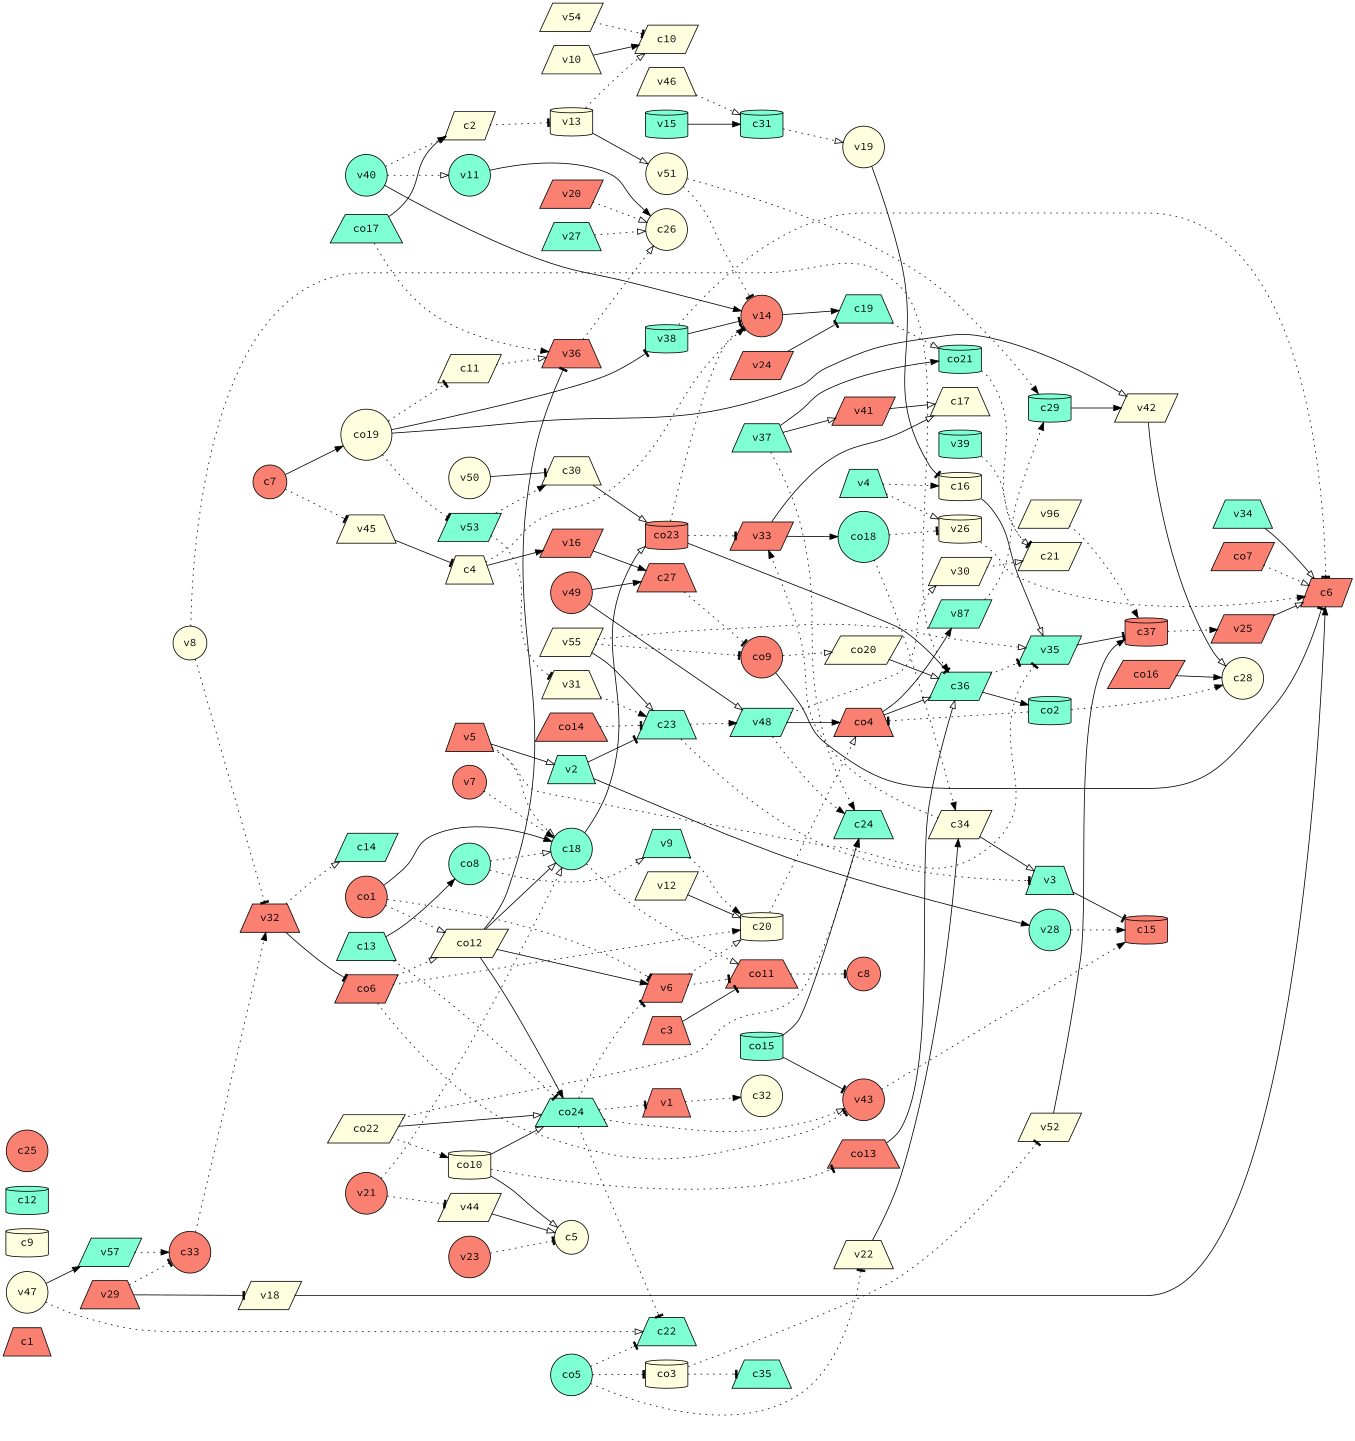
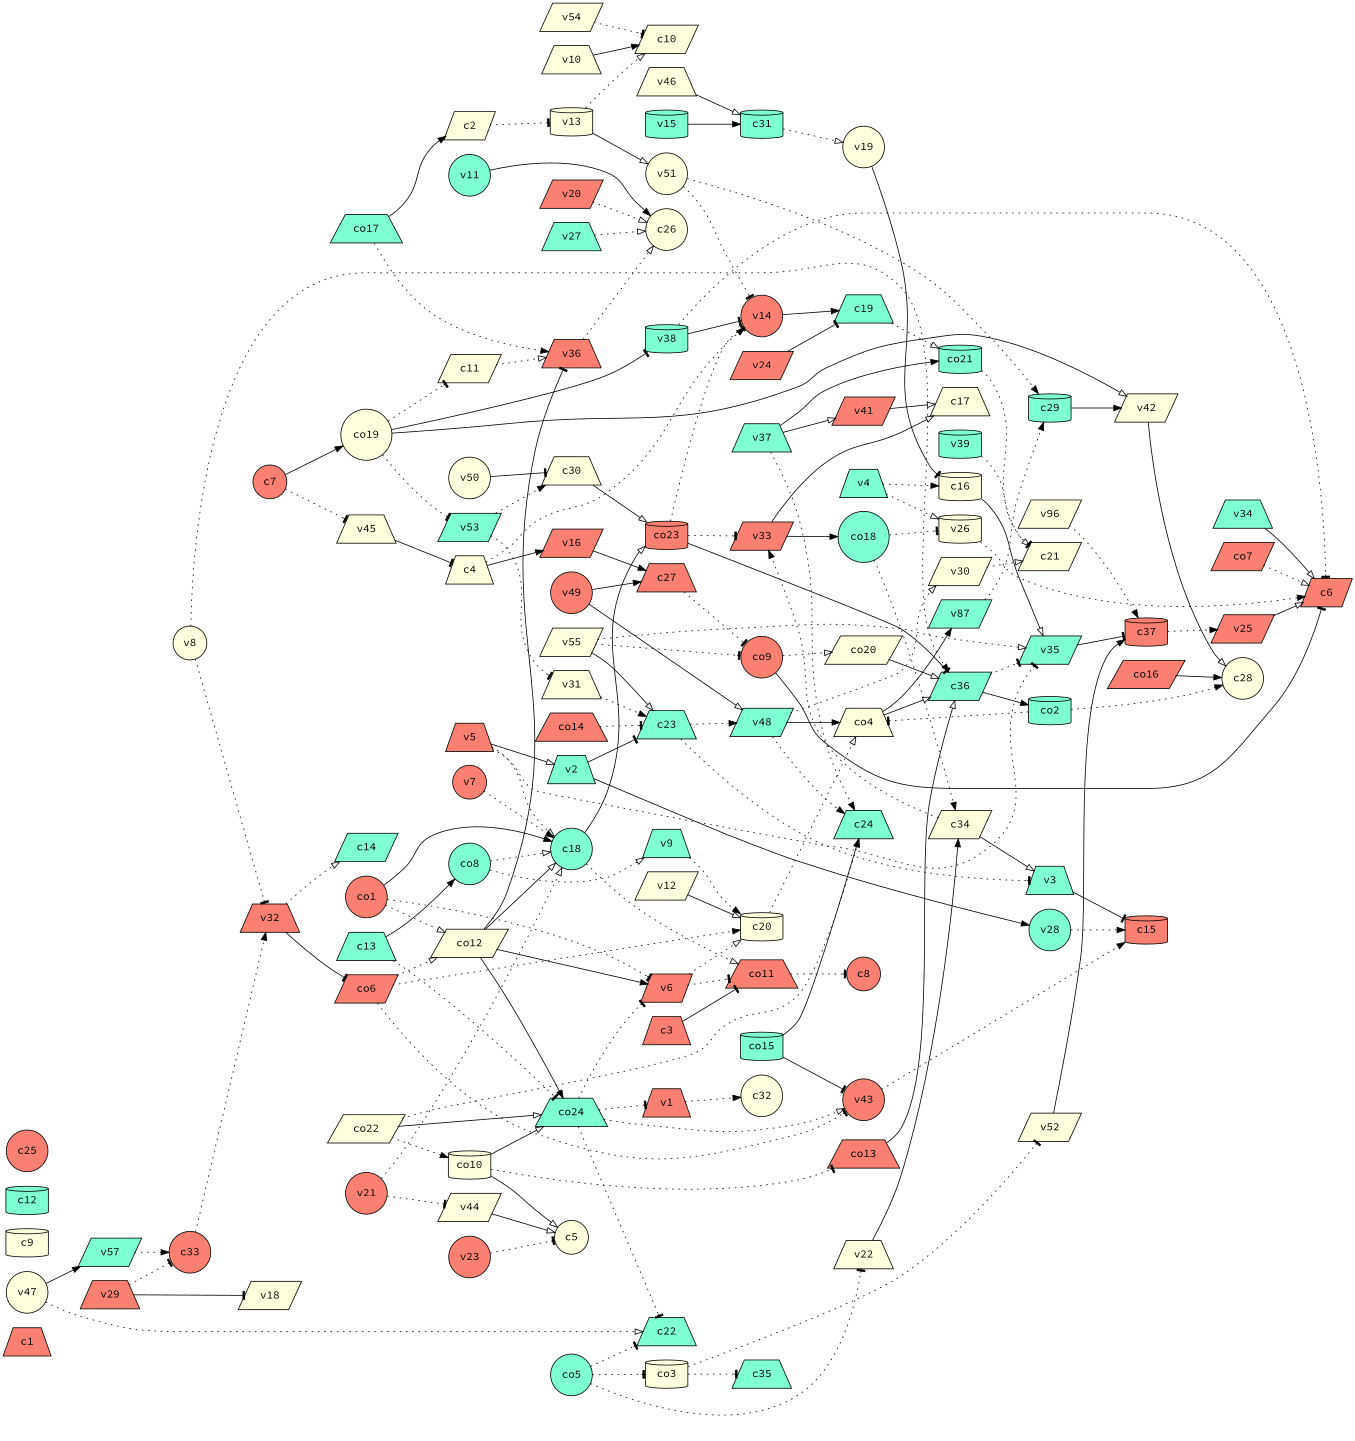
(714, 103) -> (714, 103)
(366, 175) -> none
(864, 722) -> (864, 722)
(1086, 1296) -> none
